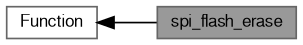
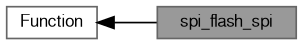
(227, 23) -> (227, 23)
